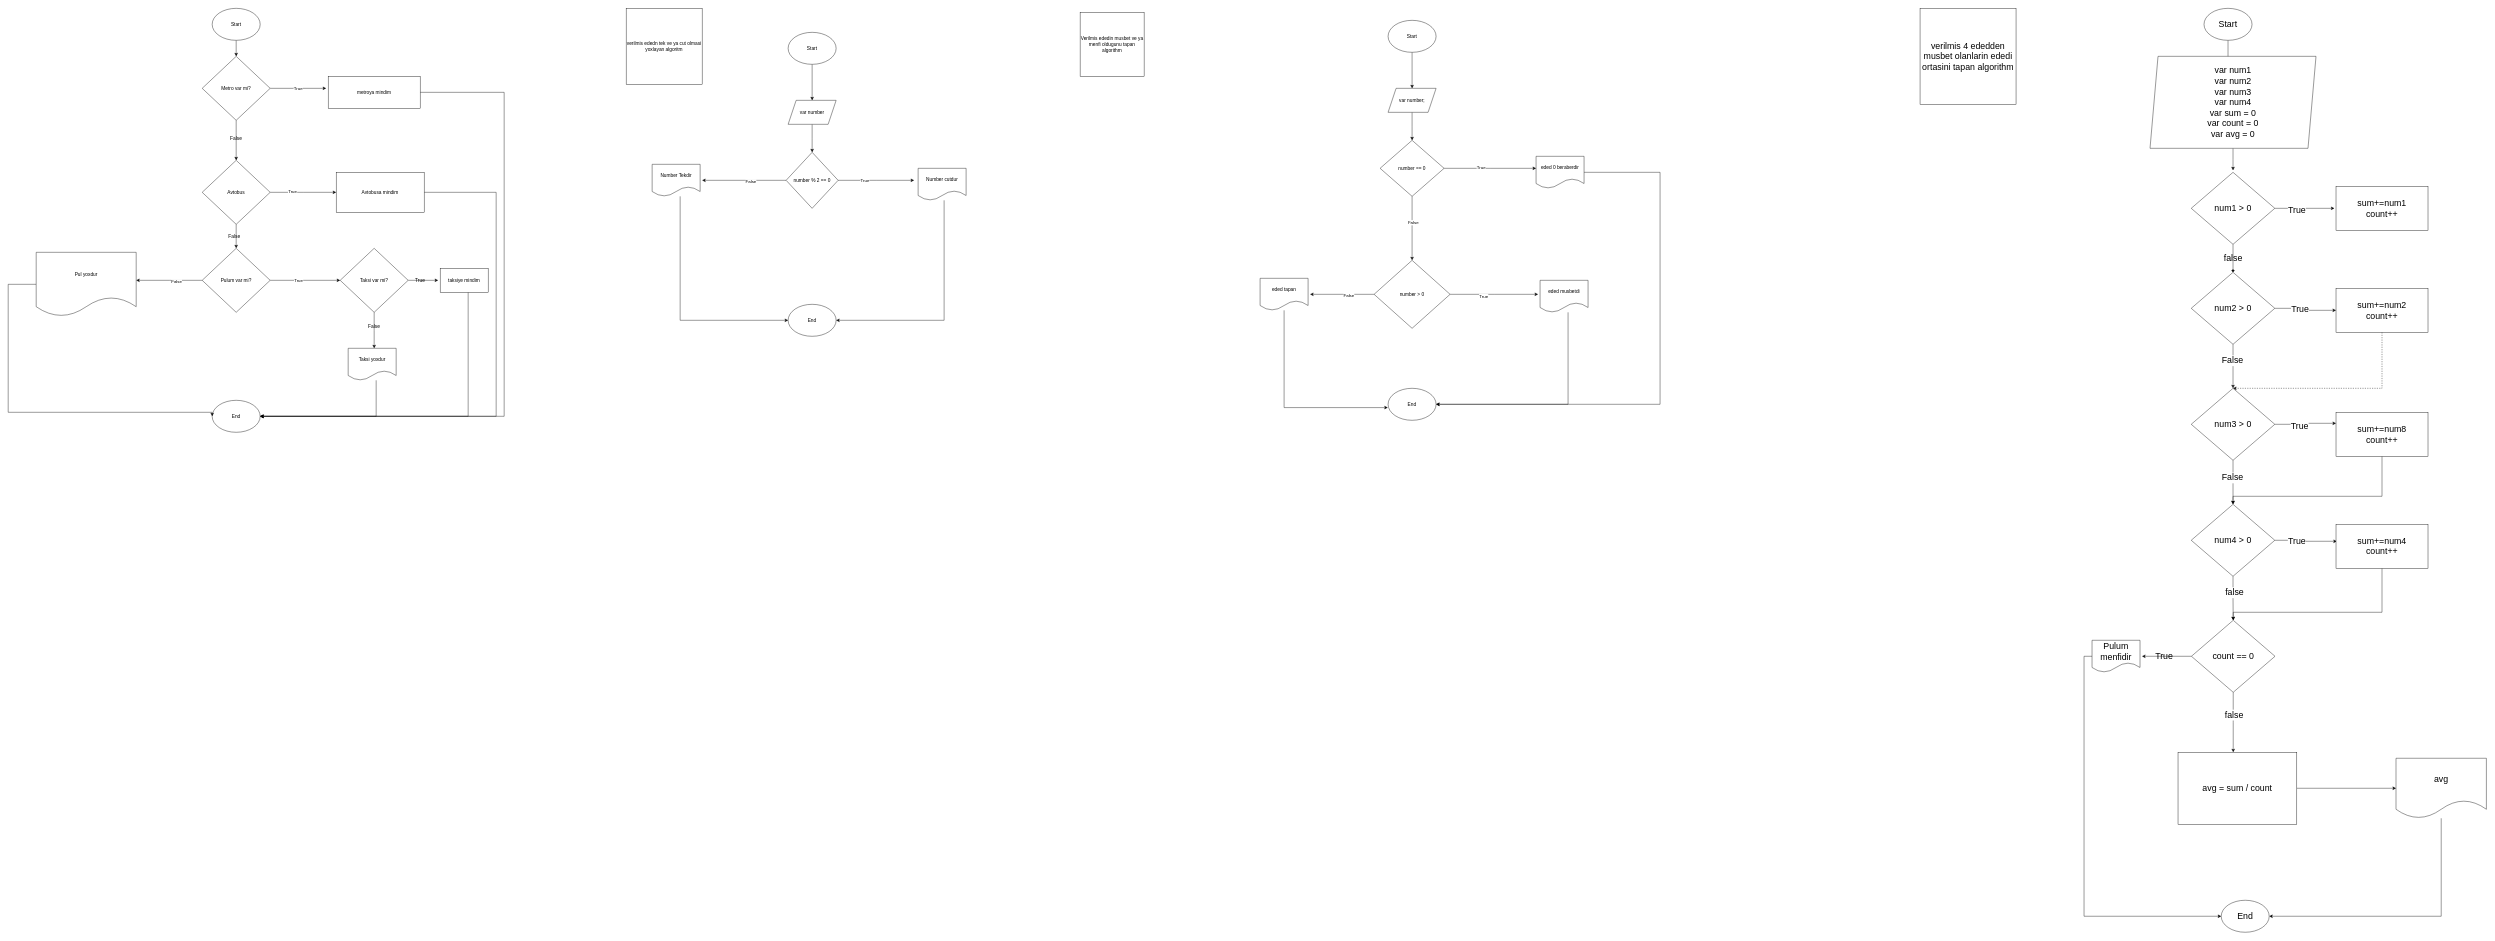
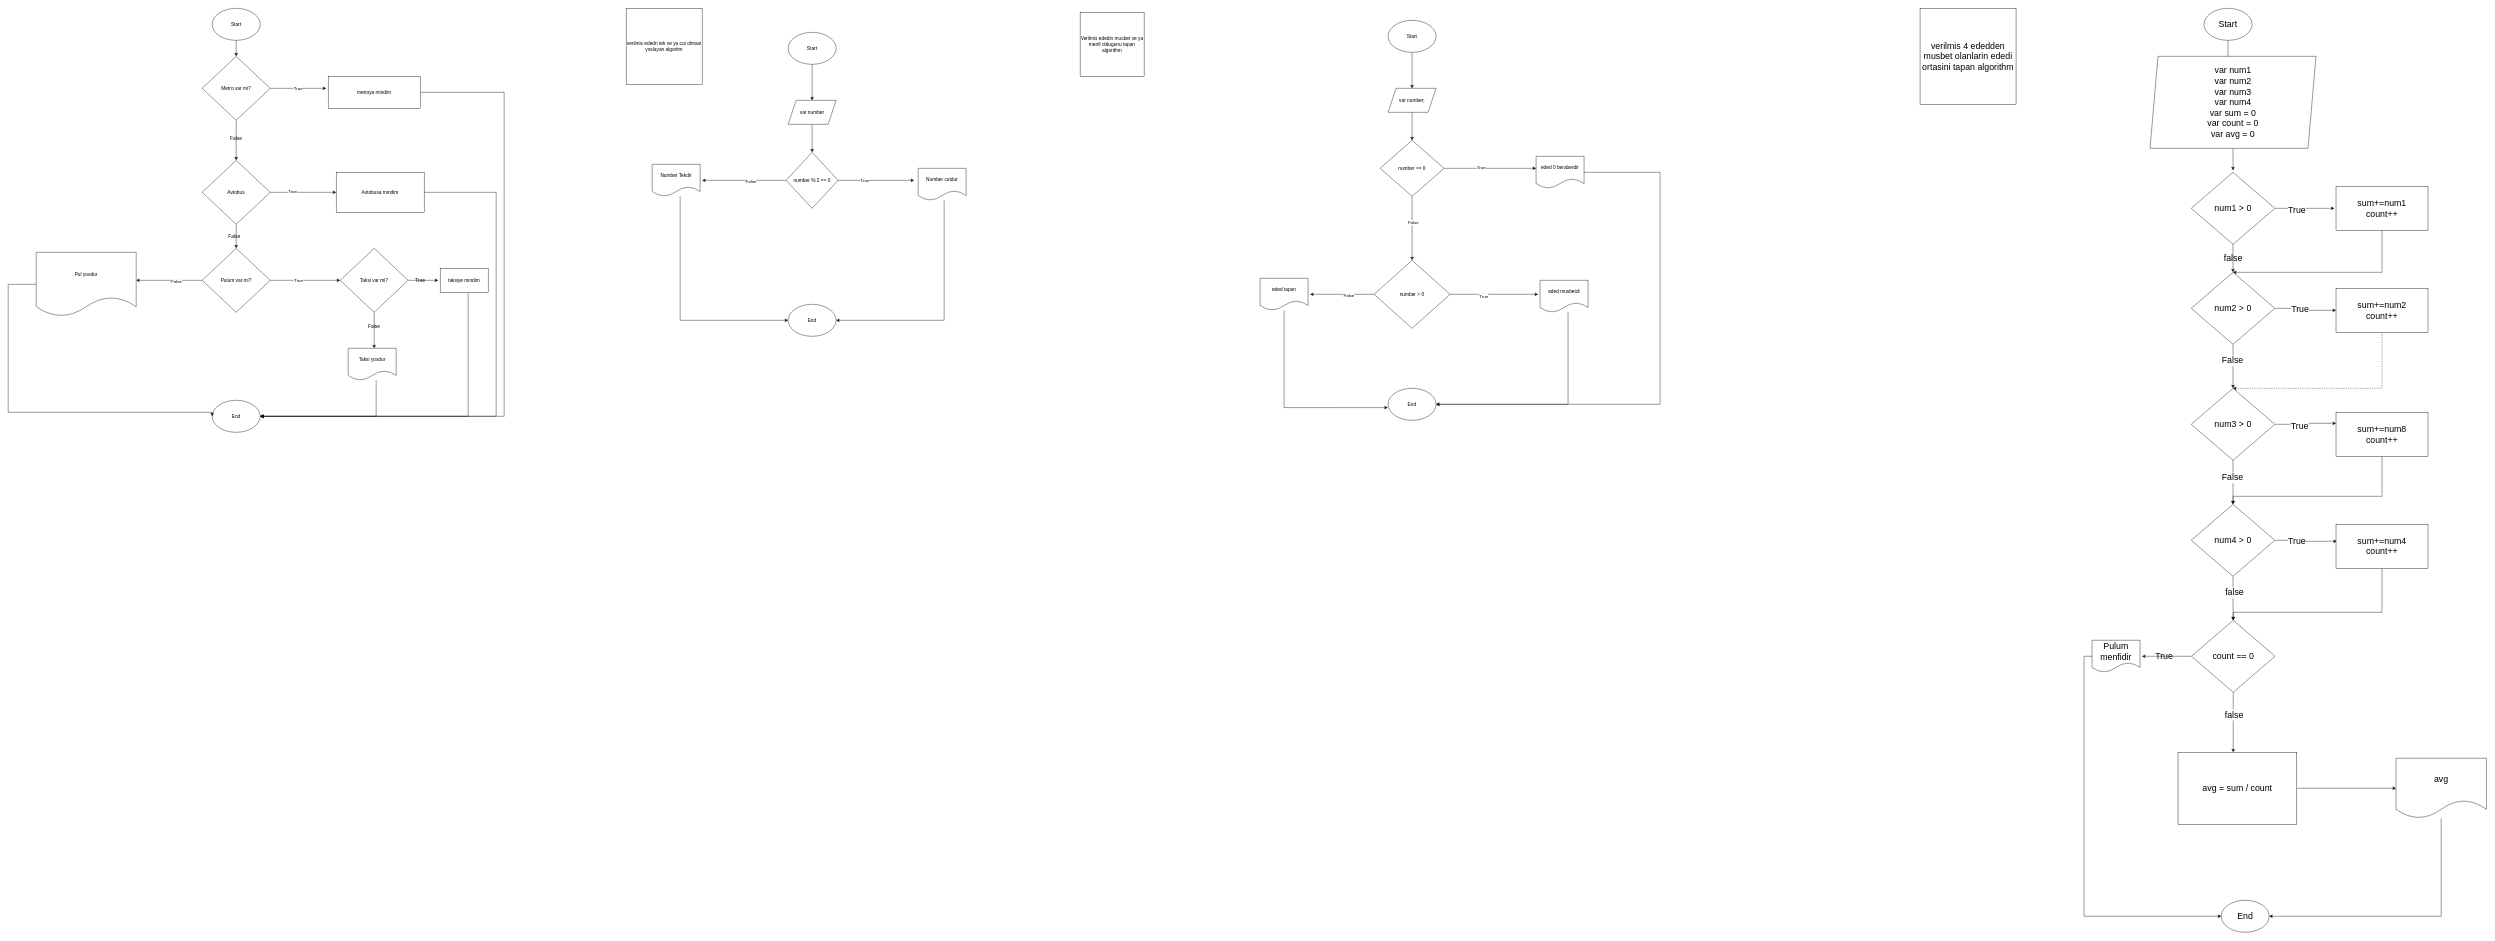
(2233, 268) -> (2233, 269)
none -> (2237, 272)
